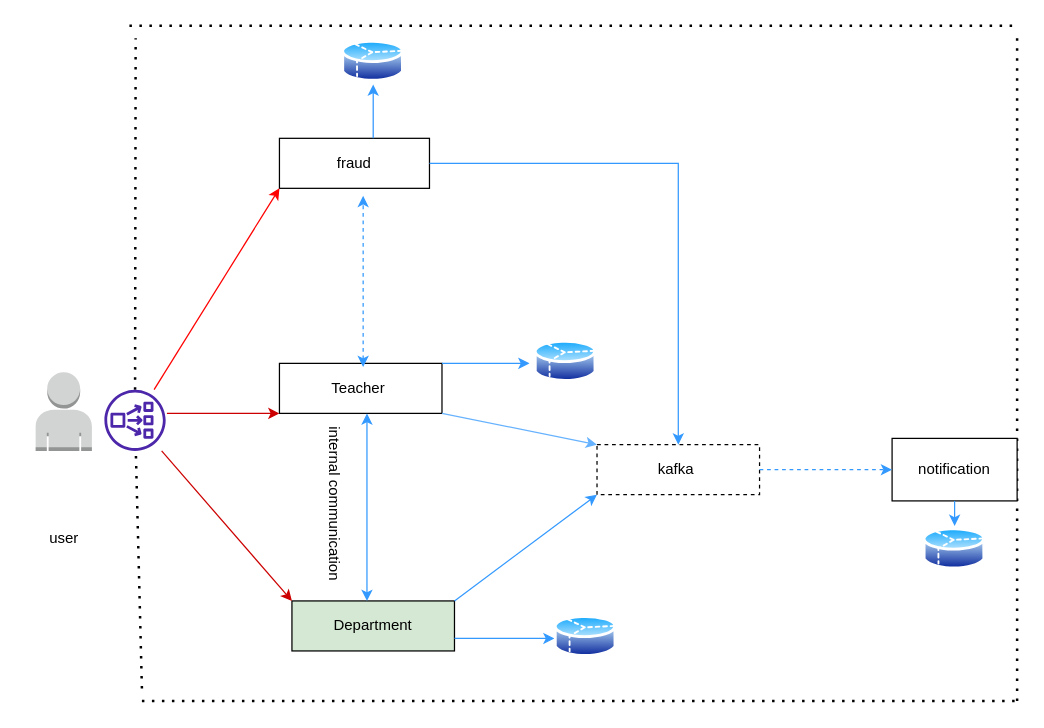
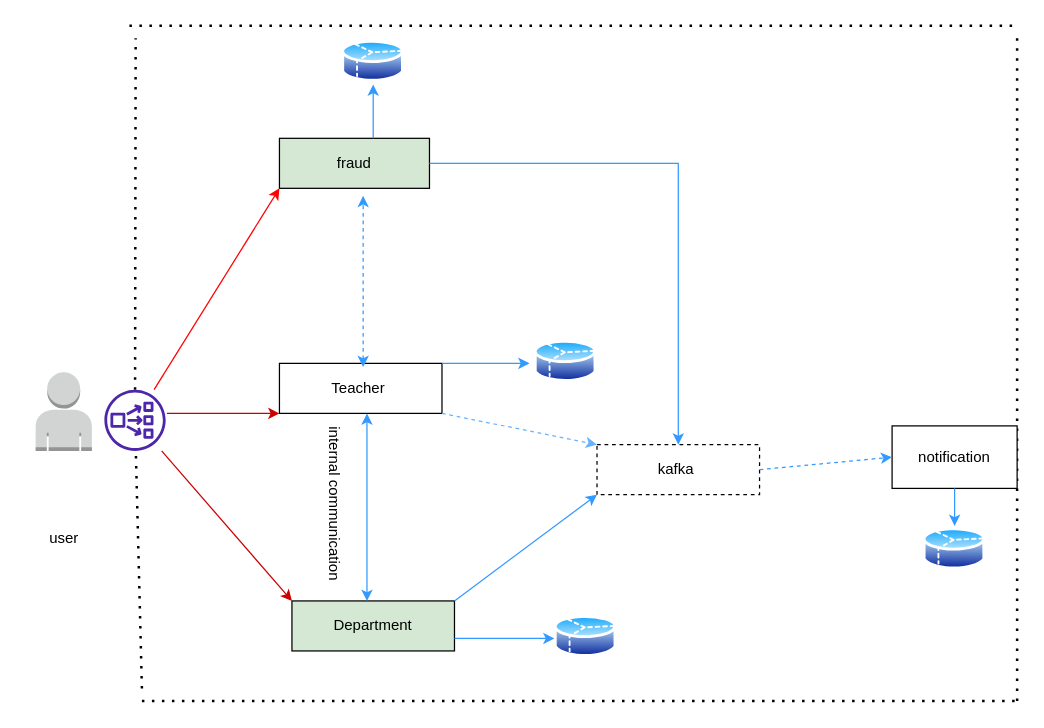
(354, 163) -> (354, 163)
(516, 428) -> (516, 428)
(954, 469) -> (954, 457)
